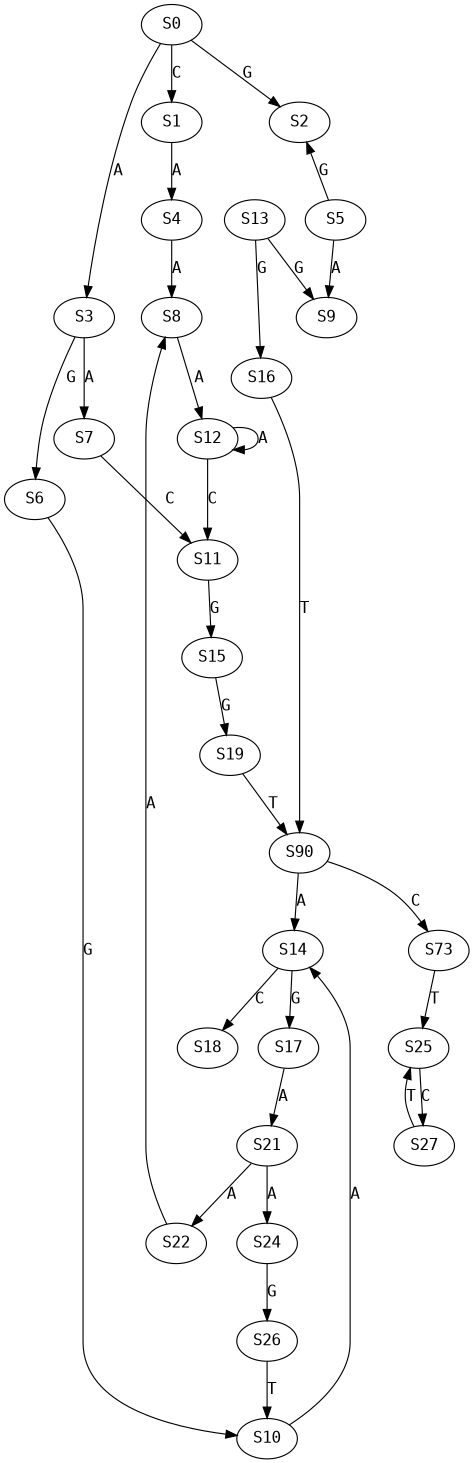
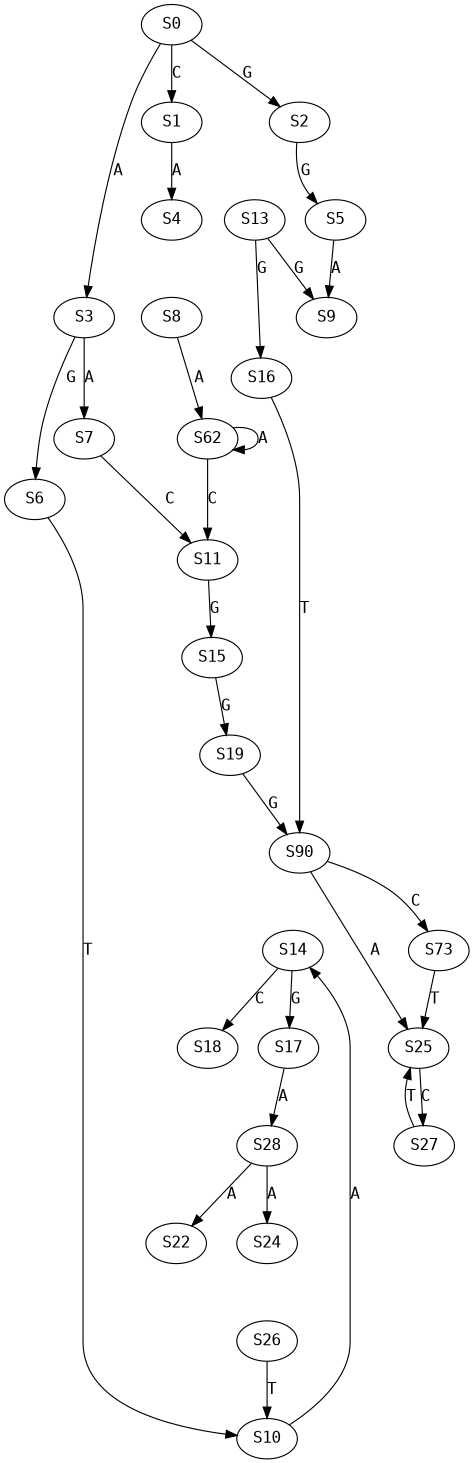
(320, 176) -> (298, 170)
(172, 263) -> none
(208, 439) -> (208, 439)
(146, 787) -> none
(273, 804) -> (273, 804)
(297, 896) -> (356, 946)
(88, 951) -> (88, 951)
(267, 1146) -> (267, 1146)
(267, 1287) -> none
